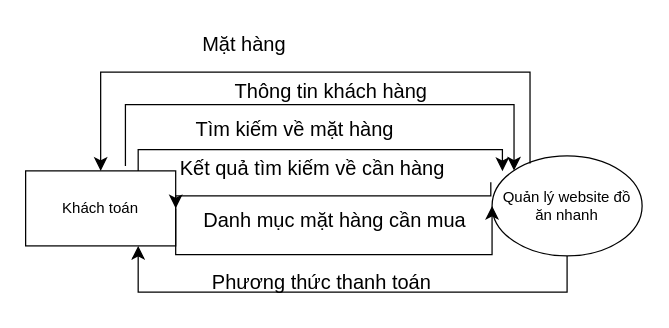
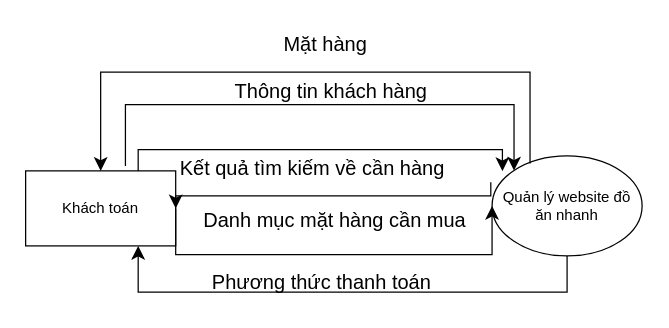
(244, 44) -> (326, 44)
(294, 129) -> none
